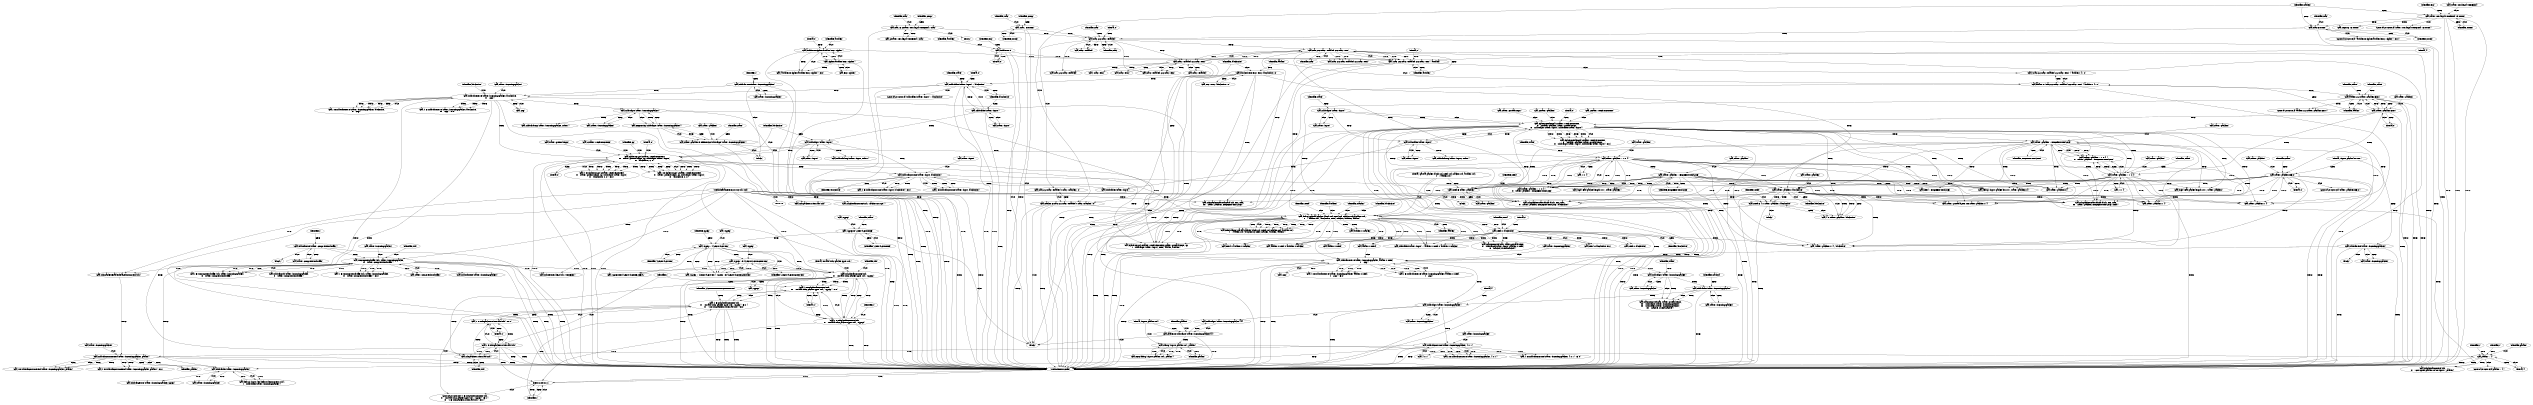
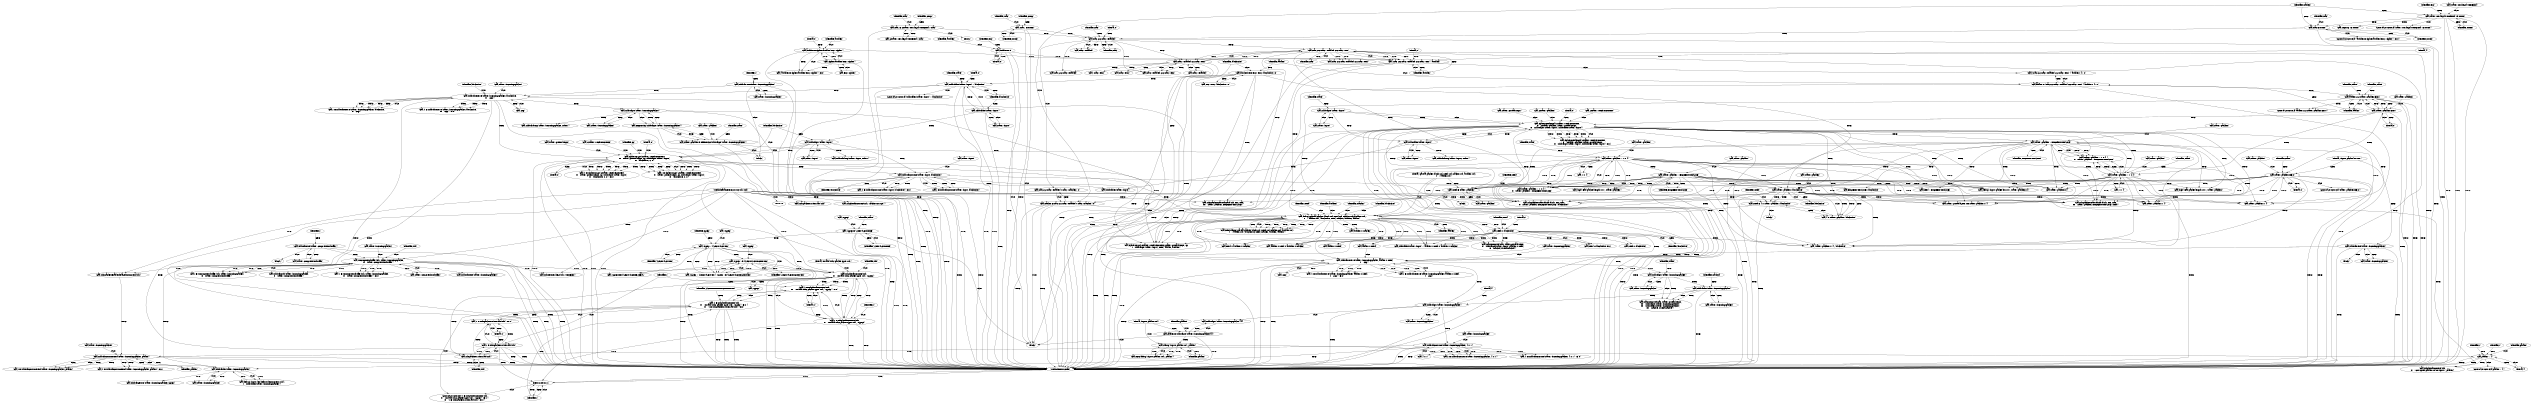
none -> (1861, 190)
